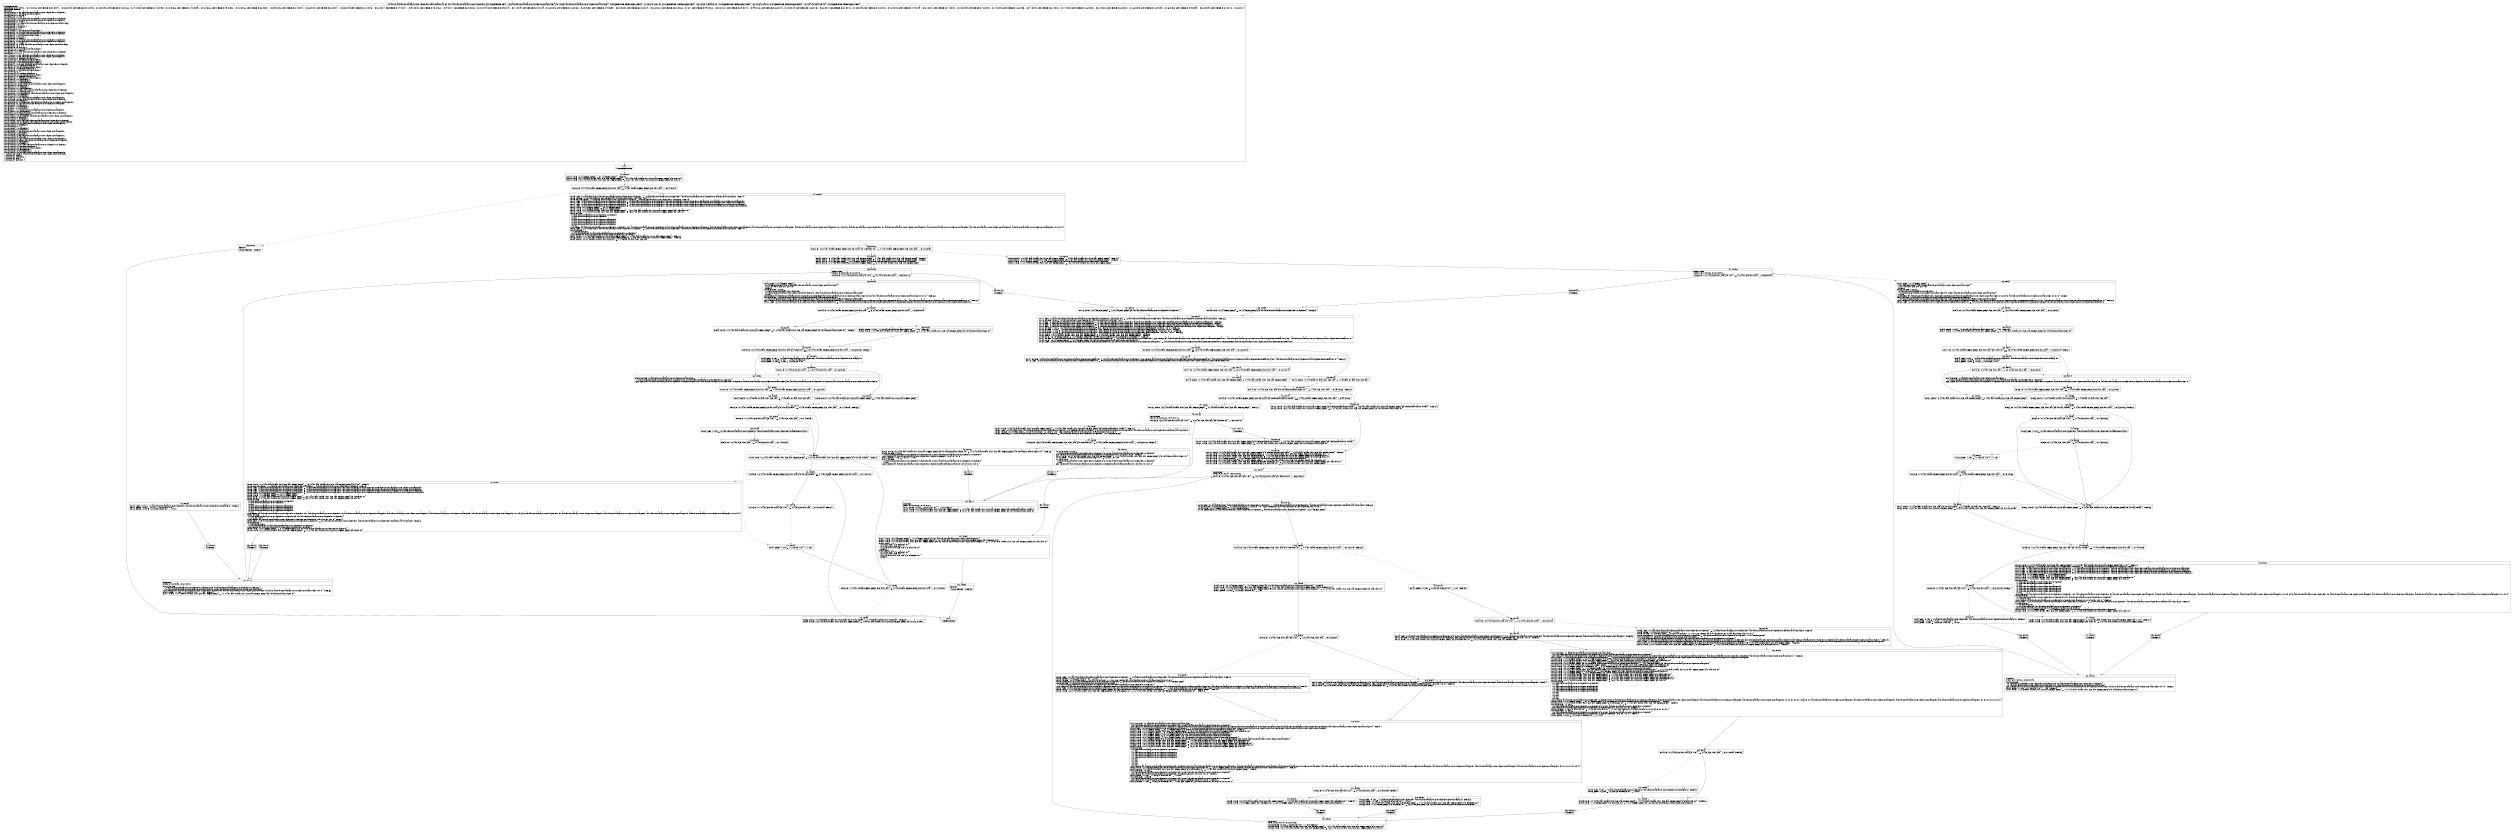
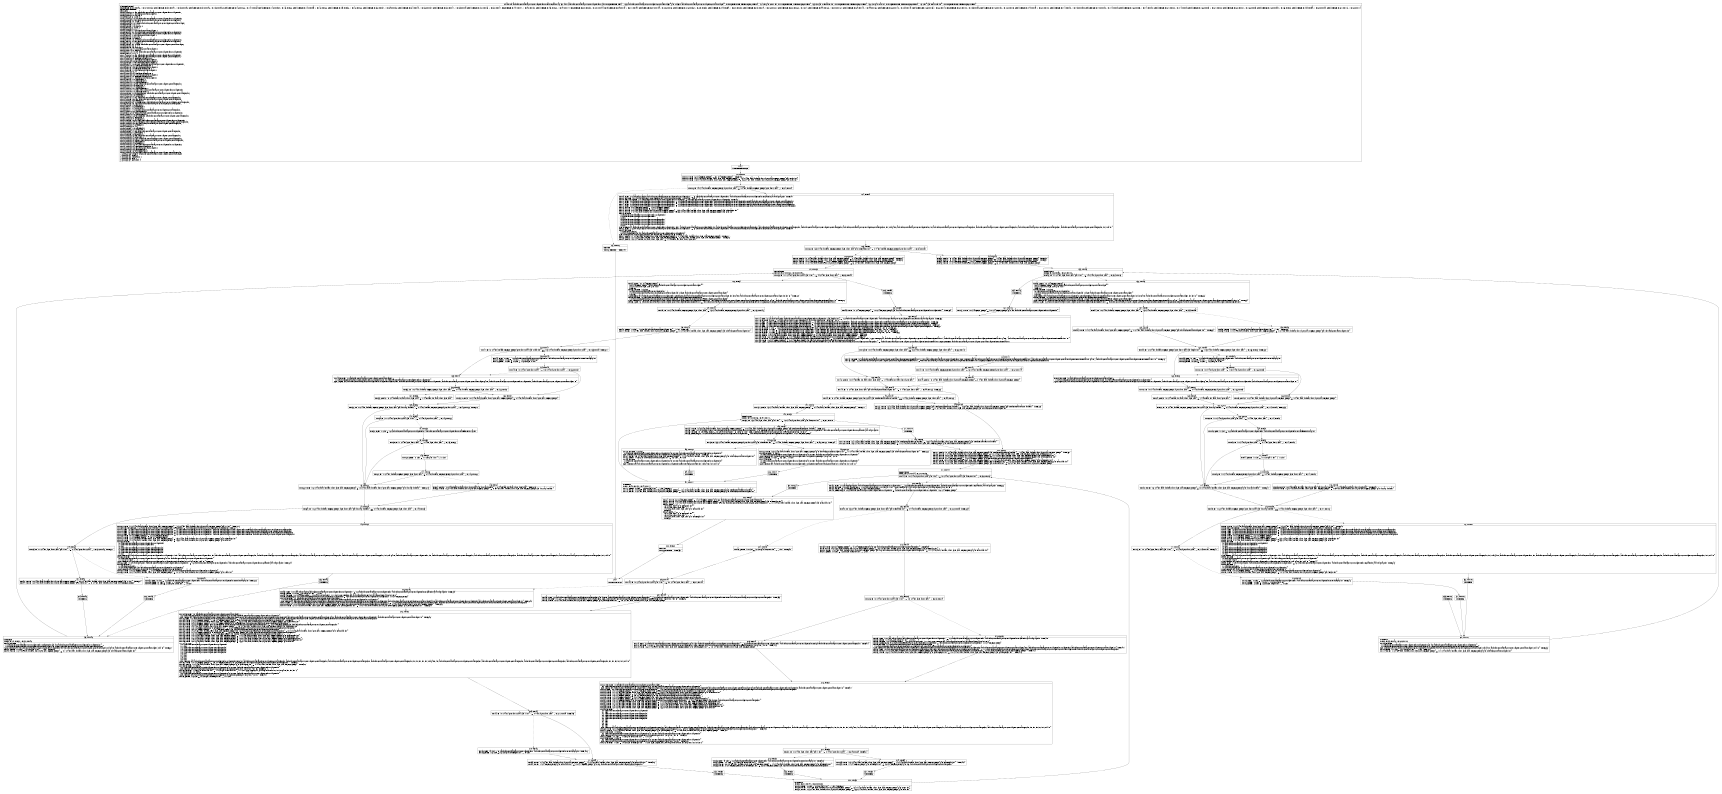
(791, 526) -> (1207, 569)
